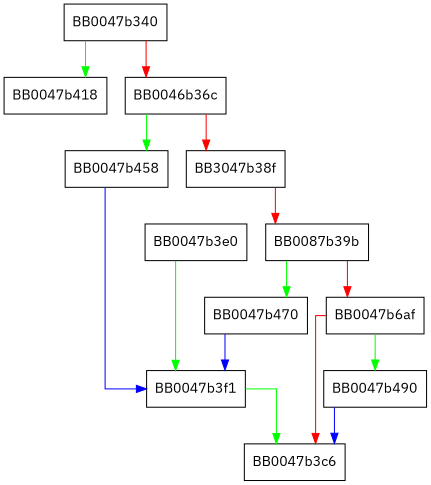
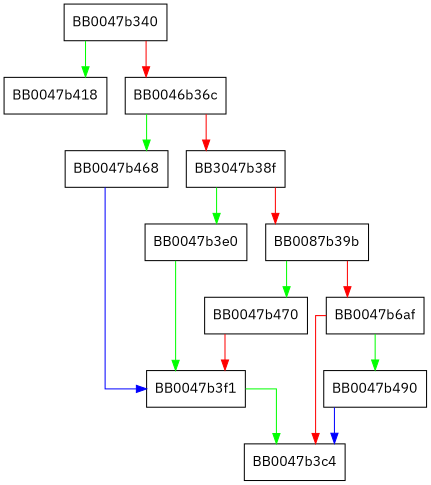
(117, 169) -> (117, 169)
none -> (217, 200)
(225, 347) -> (225, 347)
(295, 462) -> (295, 462)
